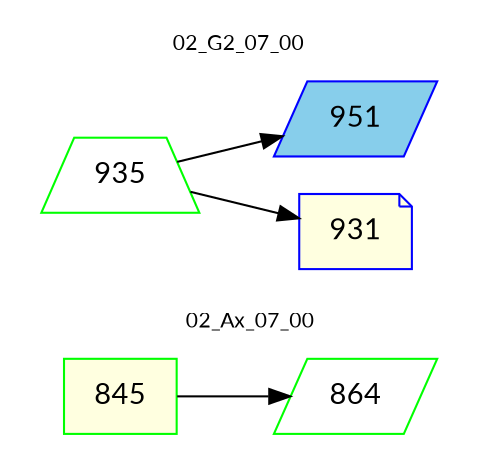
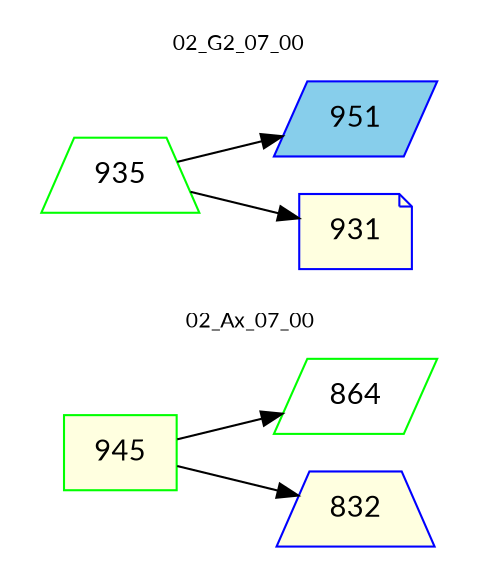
(120, 396) -> (120, 453)
none -> (356, 509)
